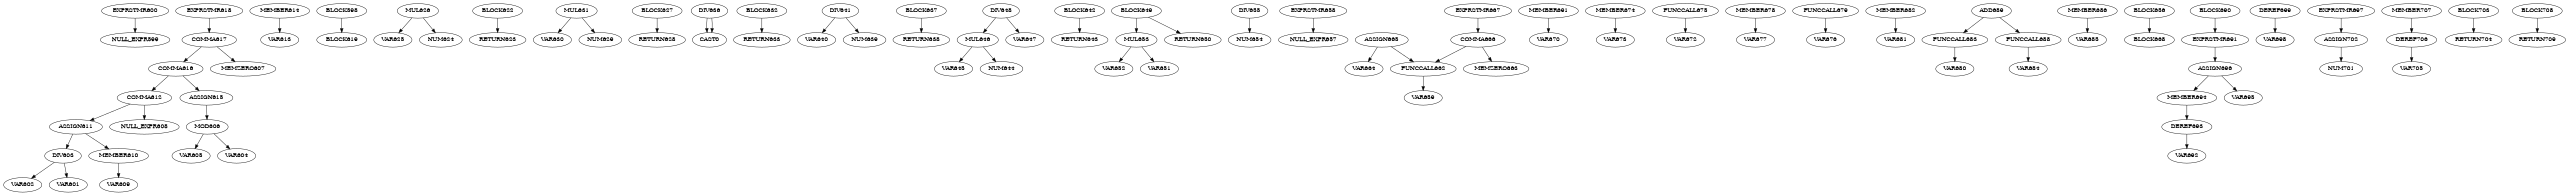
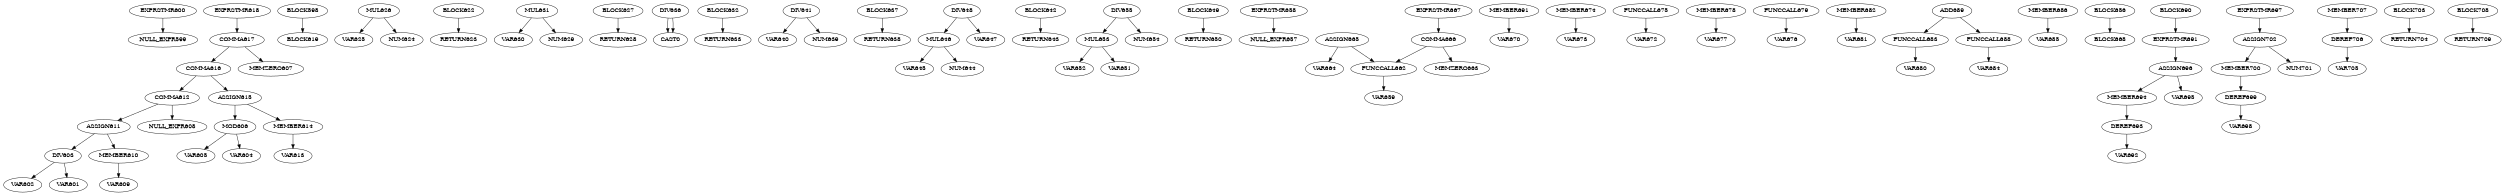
(1136, 23) -> (1111, 24)
none -> (2241, 69)
none -> (262, 111)
